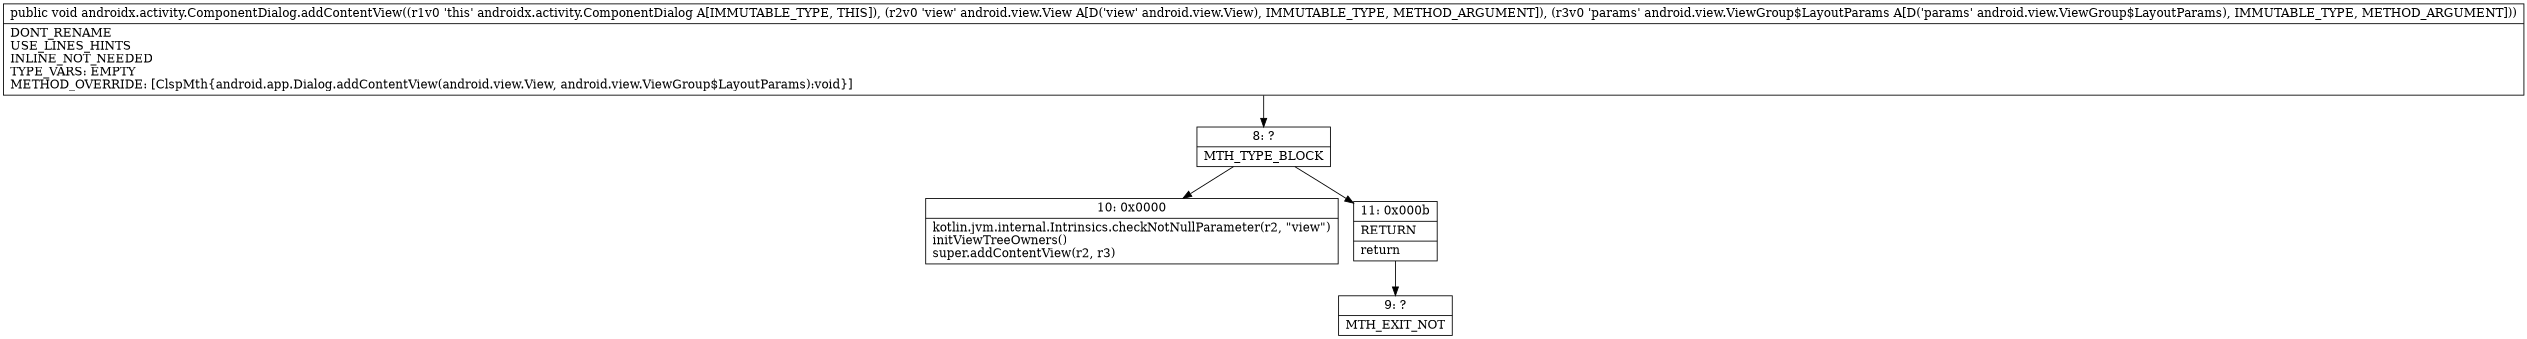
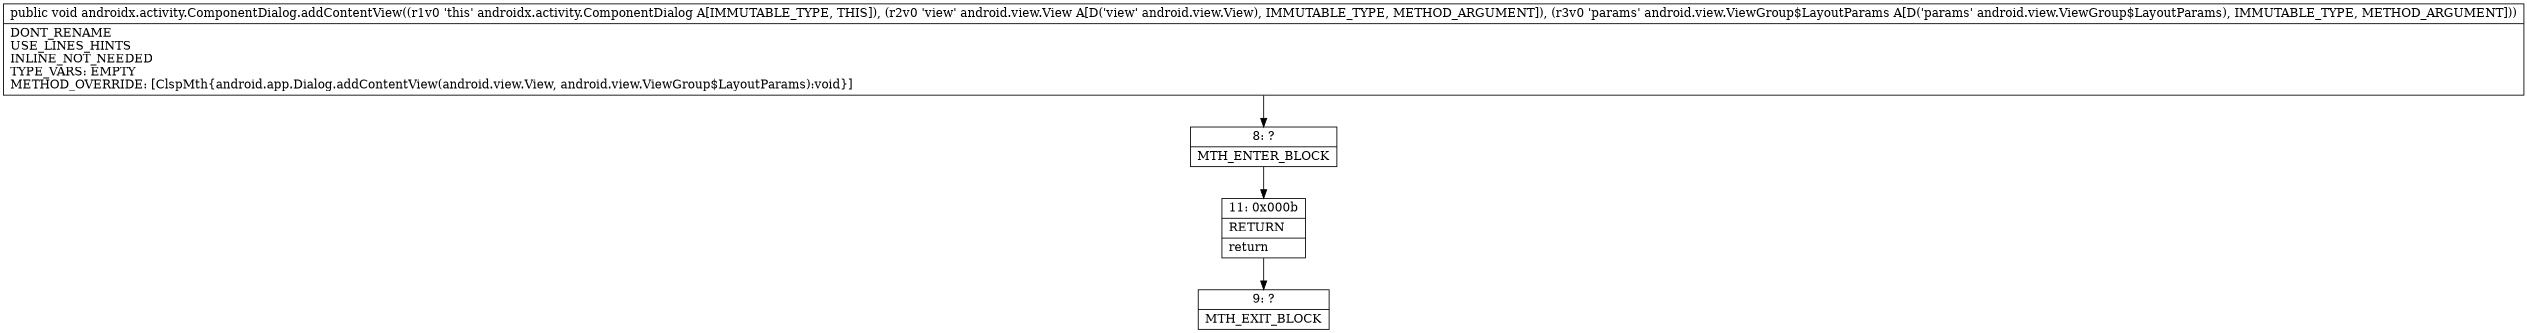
(1264, 156) -> (1264, 156)
(1132, 231) -> none
(1395, 325) -> (1264, 319)
